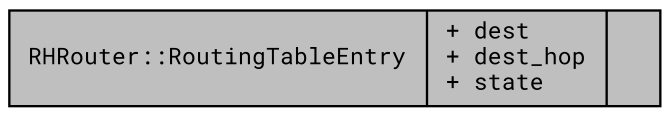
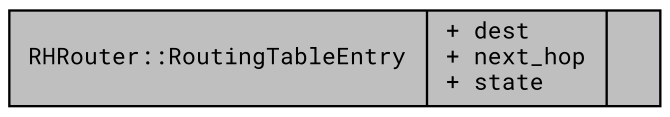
(517, 57) -> (517, 57)
